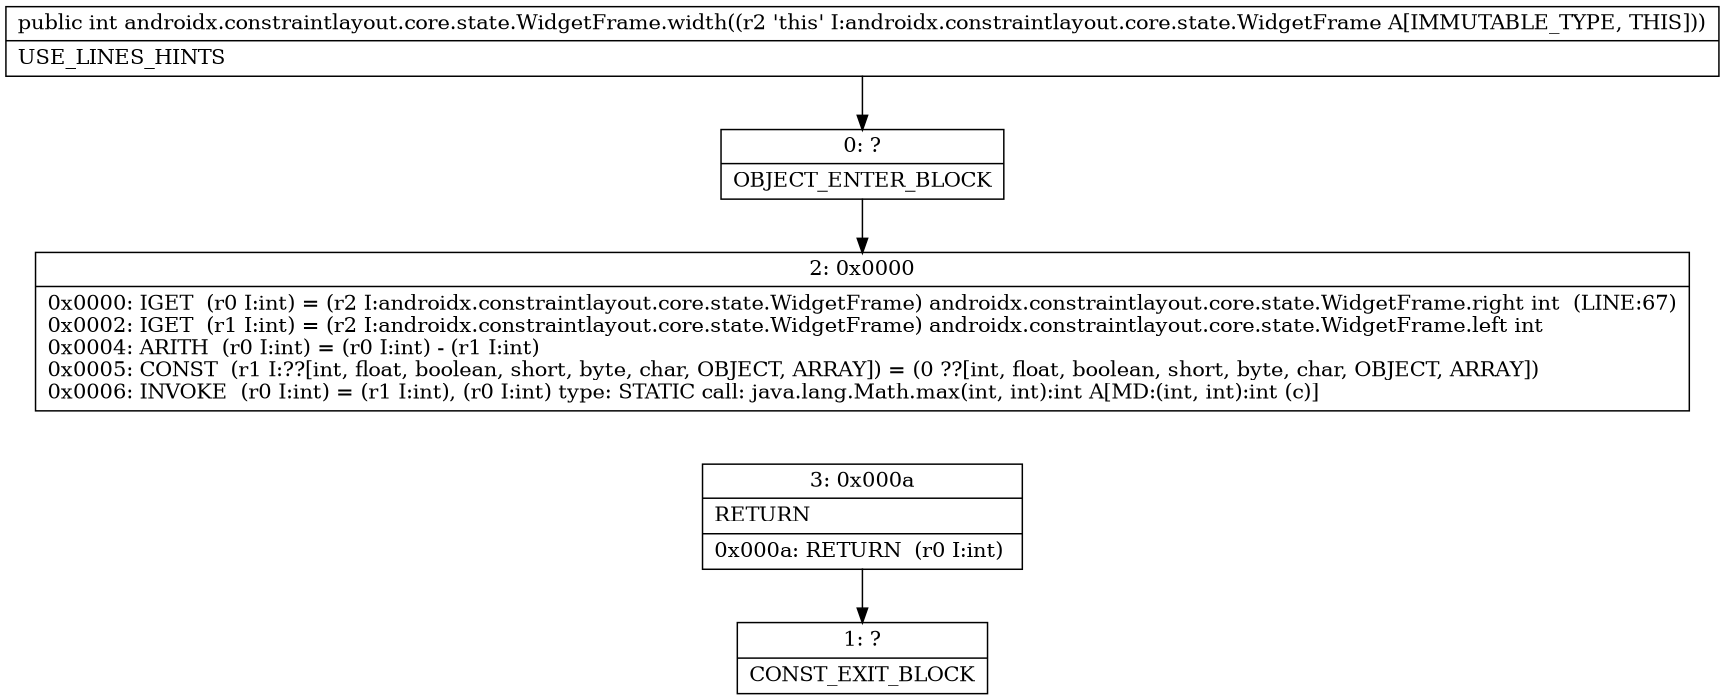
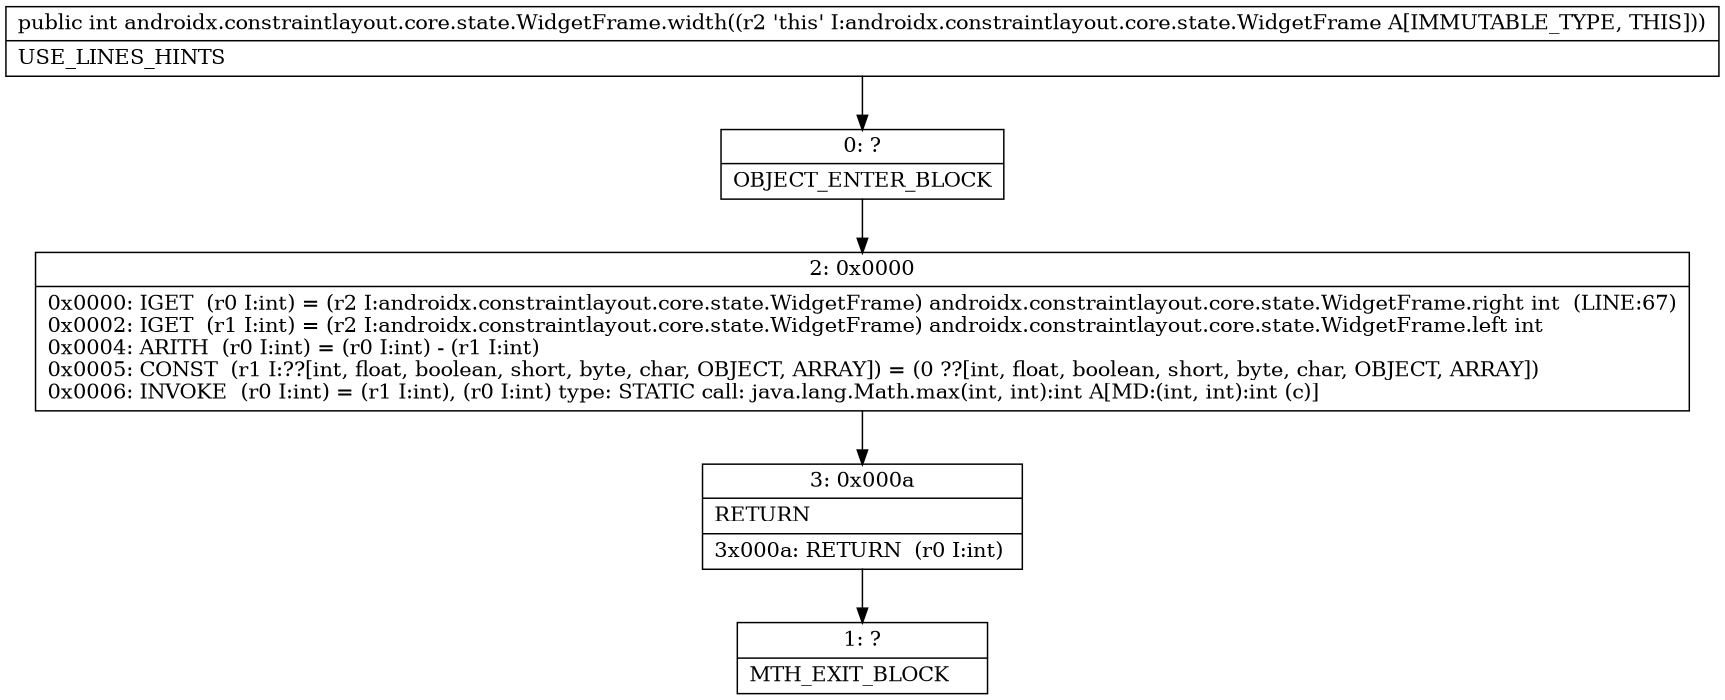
none -> (862, 430)
(862, 551) -> (862, 551)
(862, 675) -> (850, 675)
